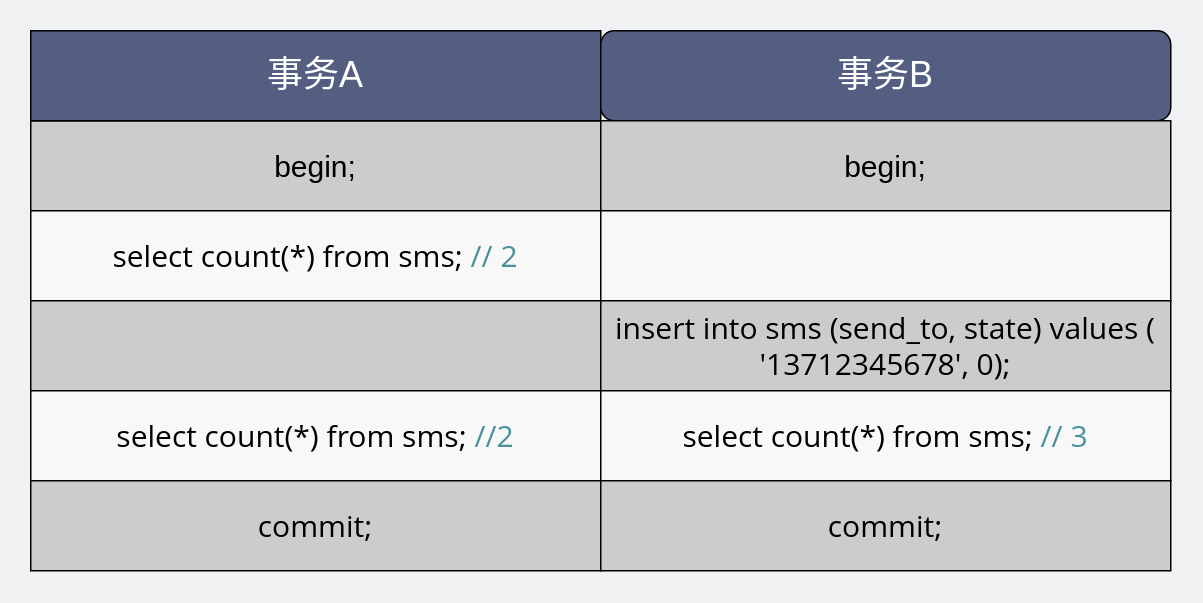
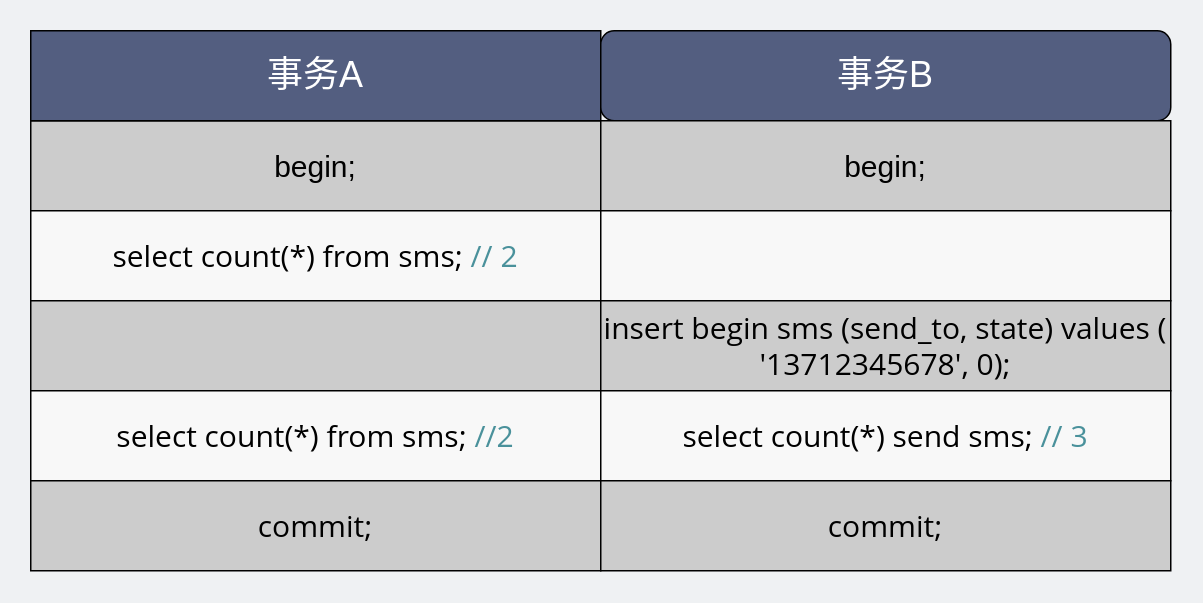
(886, 346) -> (886, 346)
(886, 436) -> (886, 436)
